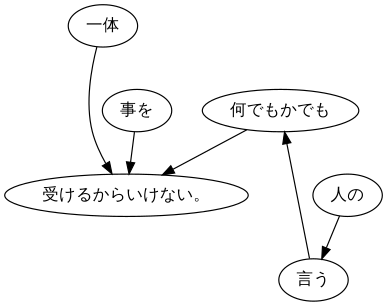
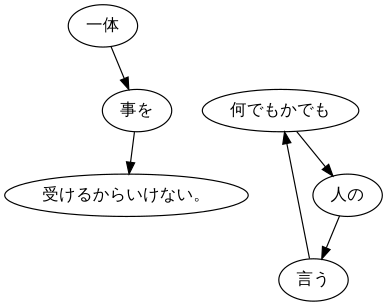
(89, 106) -> (118, 62)
(210, 150) -> (311, 149)
